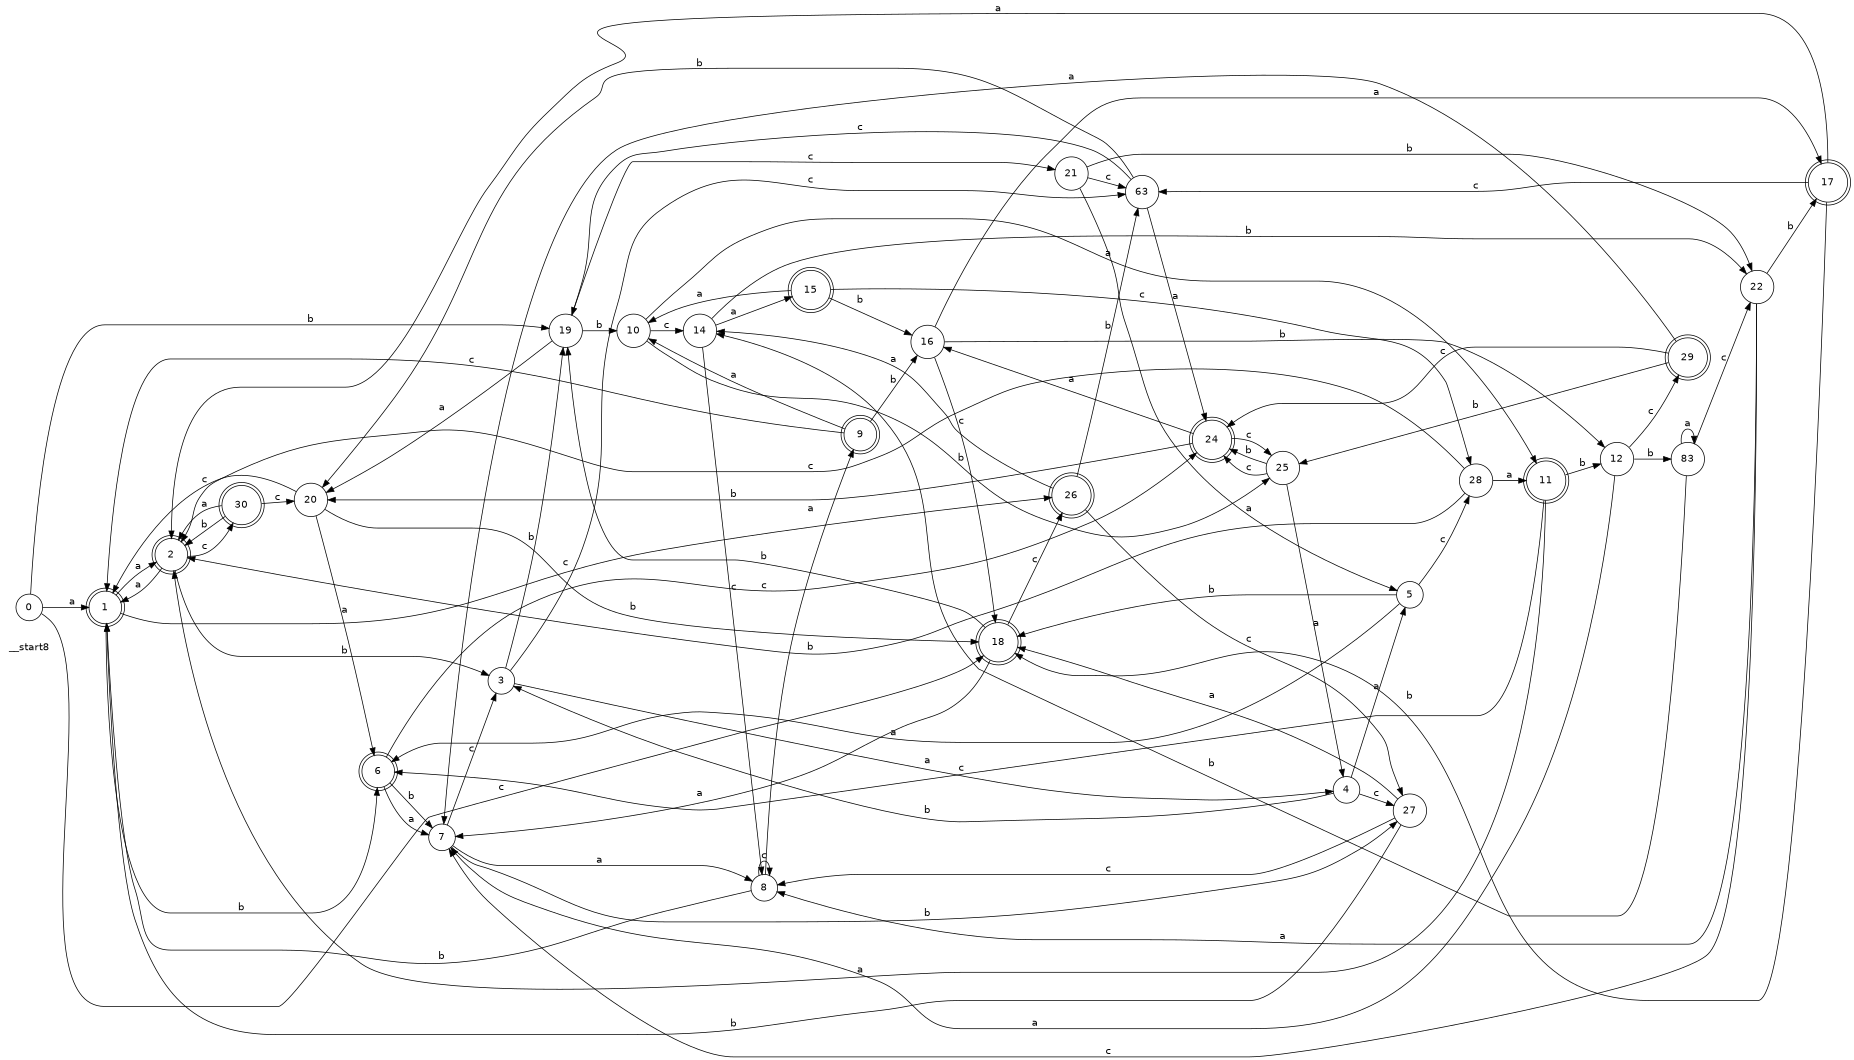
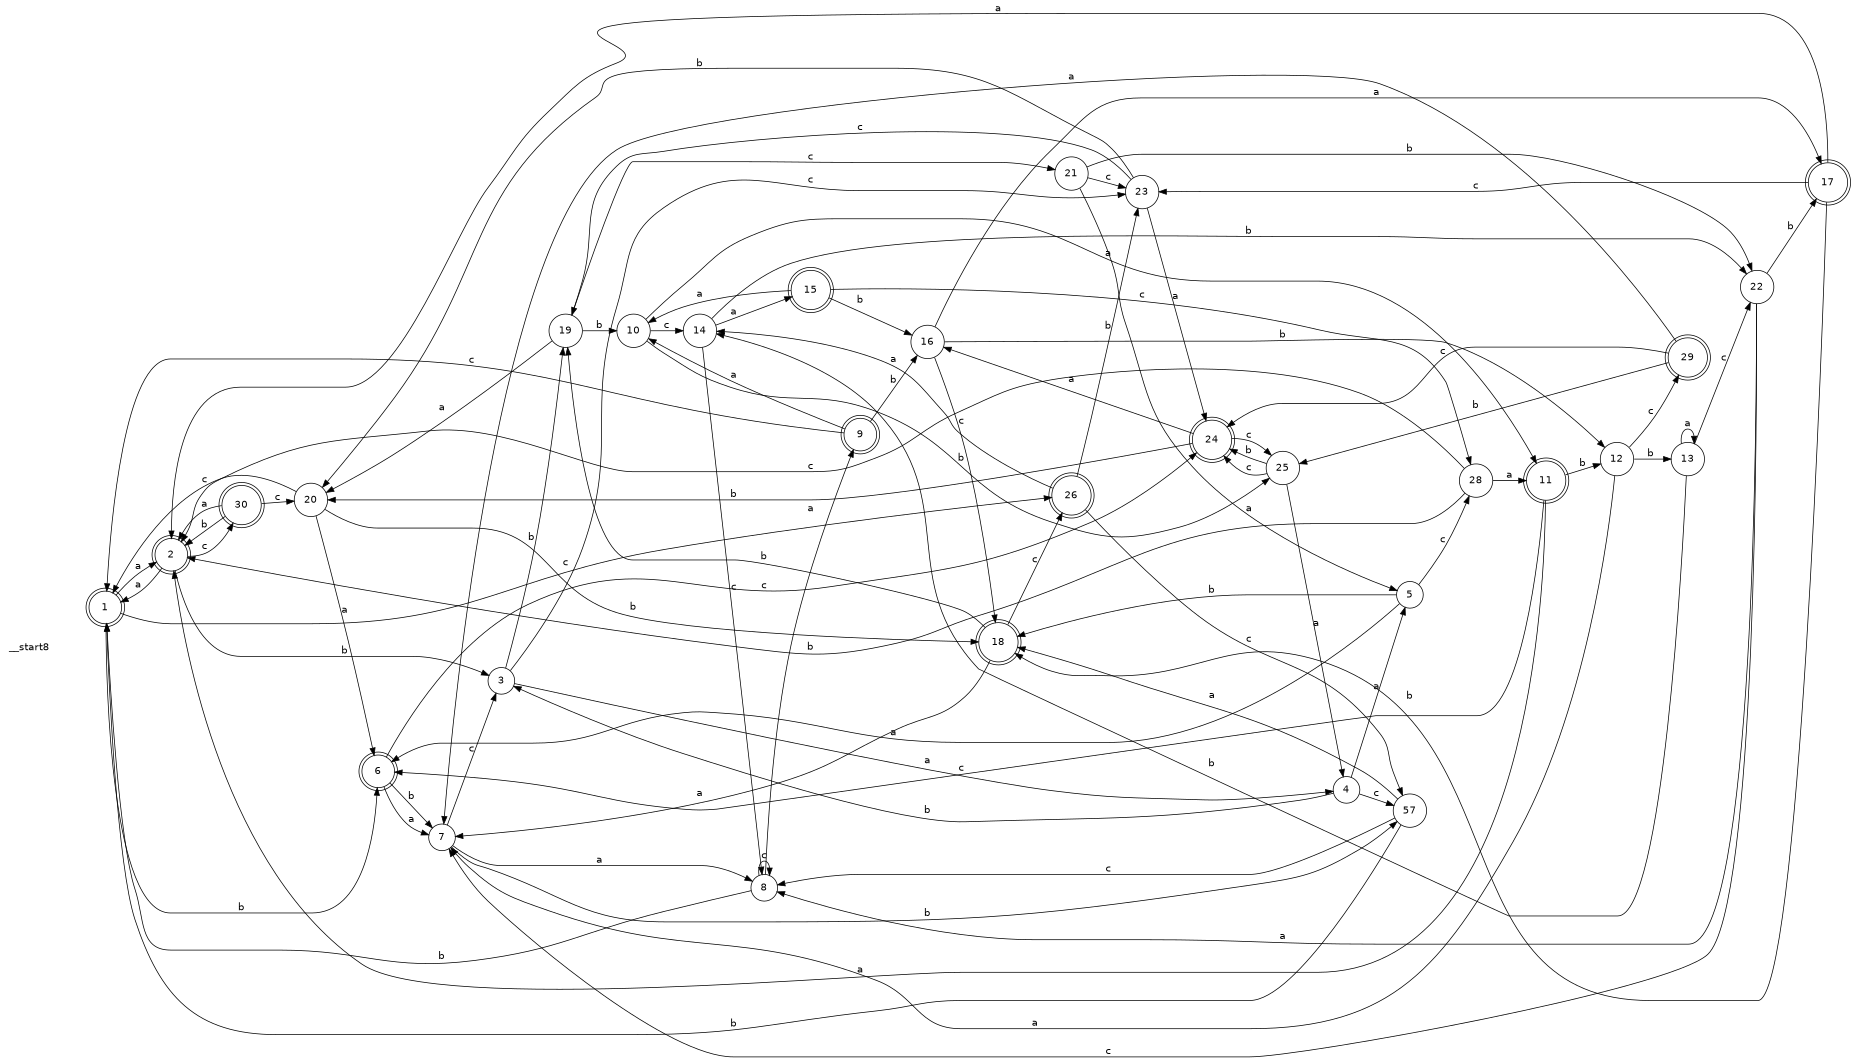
(1142, 192) -> (1142, 192)
(1688, 459) -> (1688, 459)
(29, 607) -> none
(1410, 811) -> (1410, 811)
